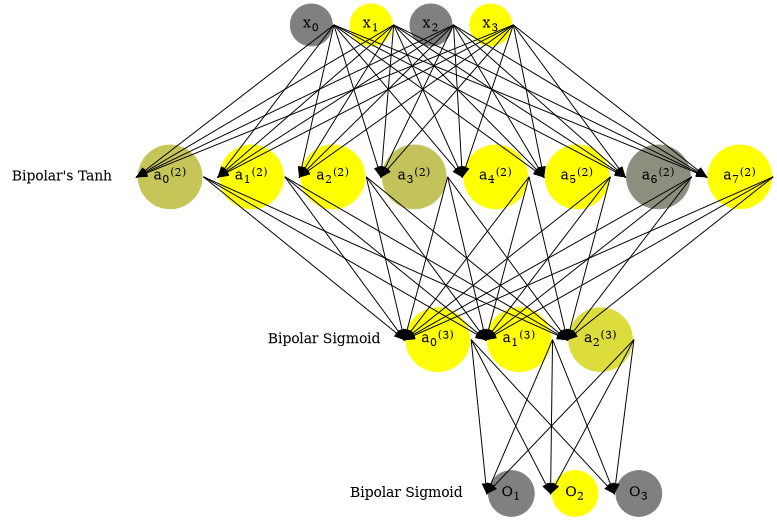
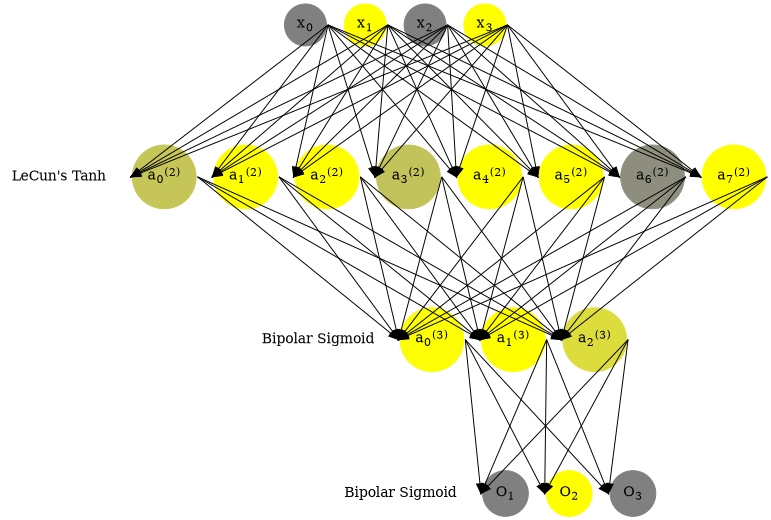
(62, 177) -> (59, 177)
